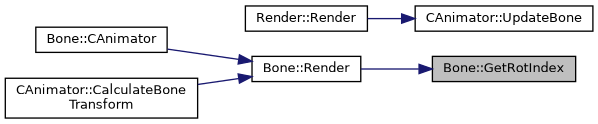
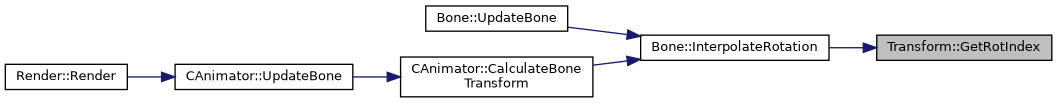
(101, 40) -> (497, 19)
(306, 69) -> (735, 48)
(504, 69) -> (964, 48)
none -> (370, 77)
